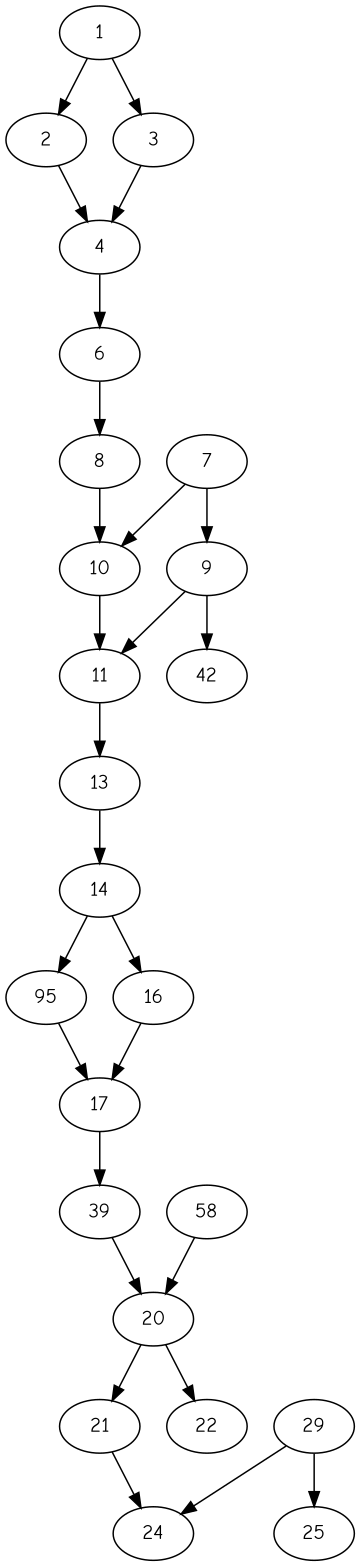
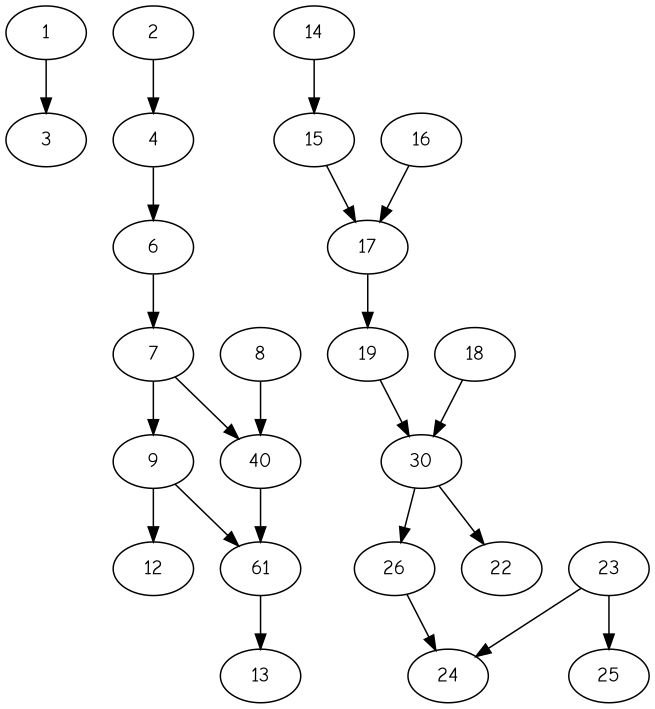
(76, 80) -> none
(130, 187) -> none
(100, 401) -> (153, 293)
(100, 569) -> (261, 462)
(100, 676) -> (261, 569)
(207, 676) -> (153, 569)
(100, 829) -> none
(123, 937) -> none
(46, 998) -> (314, 140)
(100, 1212) -> (368, 354)
(207, 1212) -> (475, 354)
(153, 1319) -> (421, 462)
(100, 1426) -> (395, 569)
(314, 1426) -> (609, 569)
